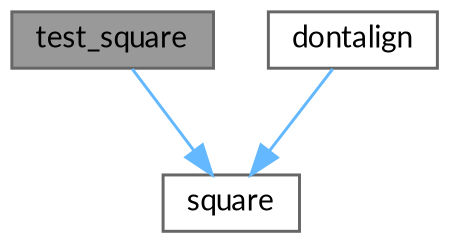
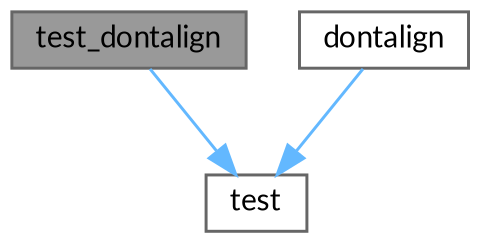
(113, 40) -> (129, 40)
(231, 203) -> (256, 203)
